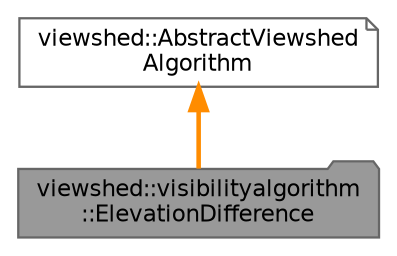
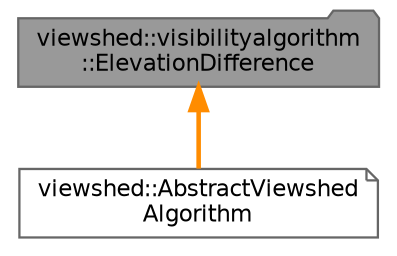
(199, 140) -> (199, 140)
